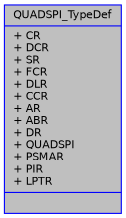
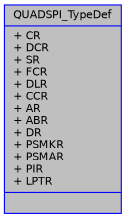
(44, 145) -> (39, 145)
